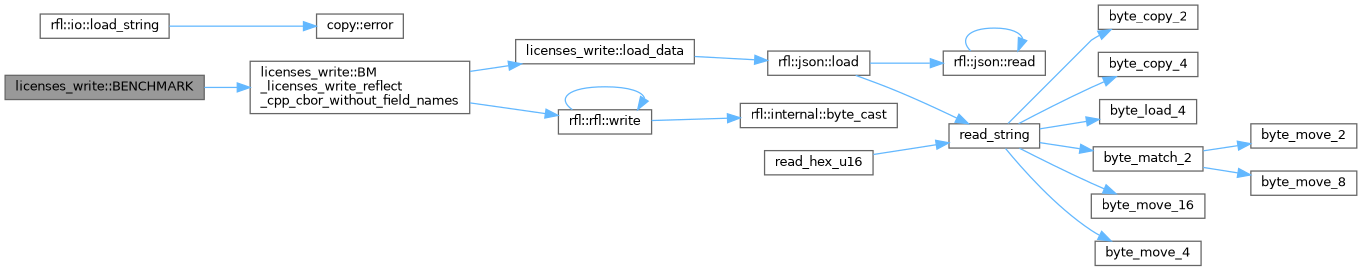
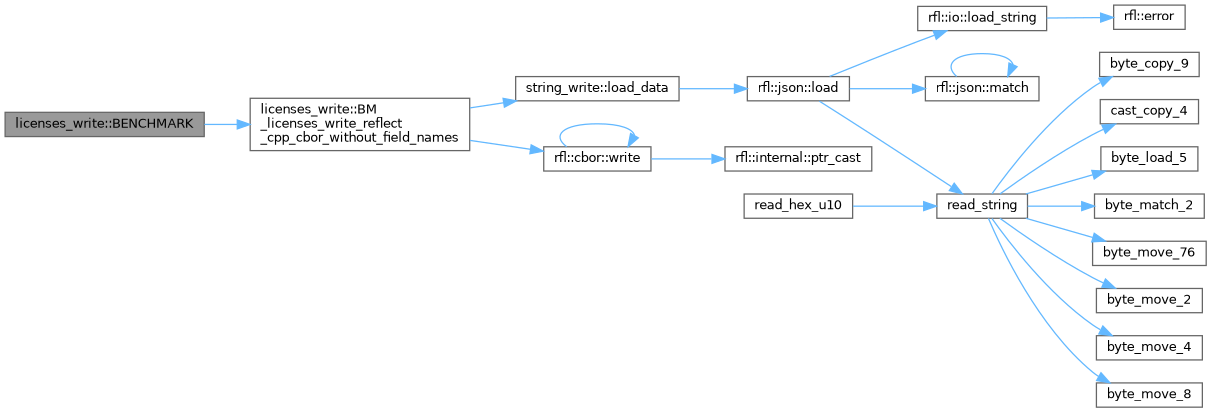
(1148, 17) -> (1149, 64)
(360, 26) -> (1149, 17)
(605, 52) -> (597, 89)
none -> (882, 55)
(994, 63) -> (982, 89)
(1148, 64) -> (1149, 112)
(1148, 112) -> (1149, 159)
(819, 116) -> (798, 159)
(605, 122) -> (597, 159)
(1221, 148) -> (1050, 253)
(819, 163) -> (798, 206)
(1221, 170) -> (1034, 304)
(1148, 206) -> (1149, 253)
